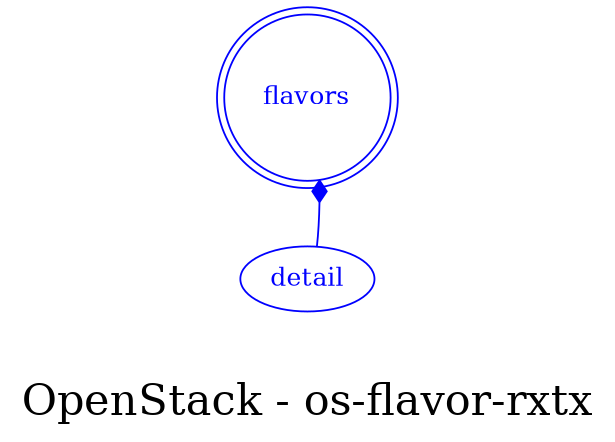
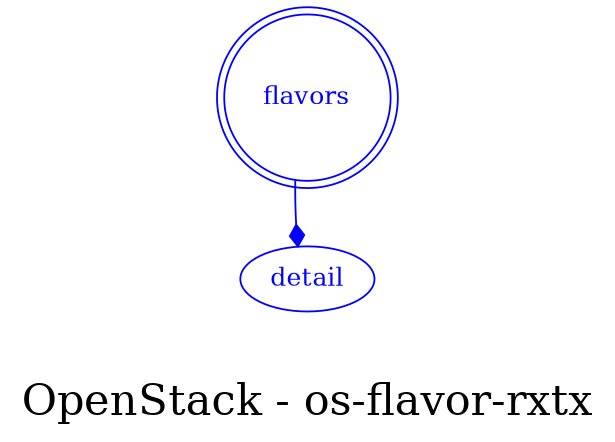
(319, 224) -> (295, 203)
